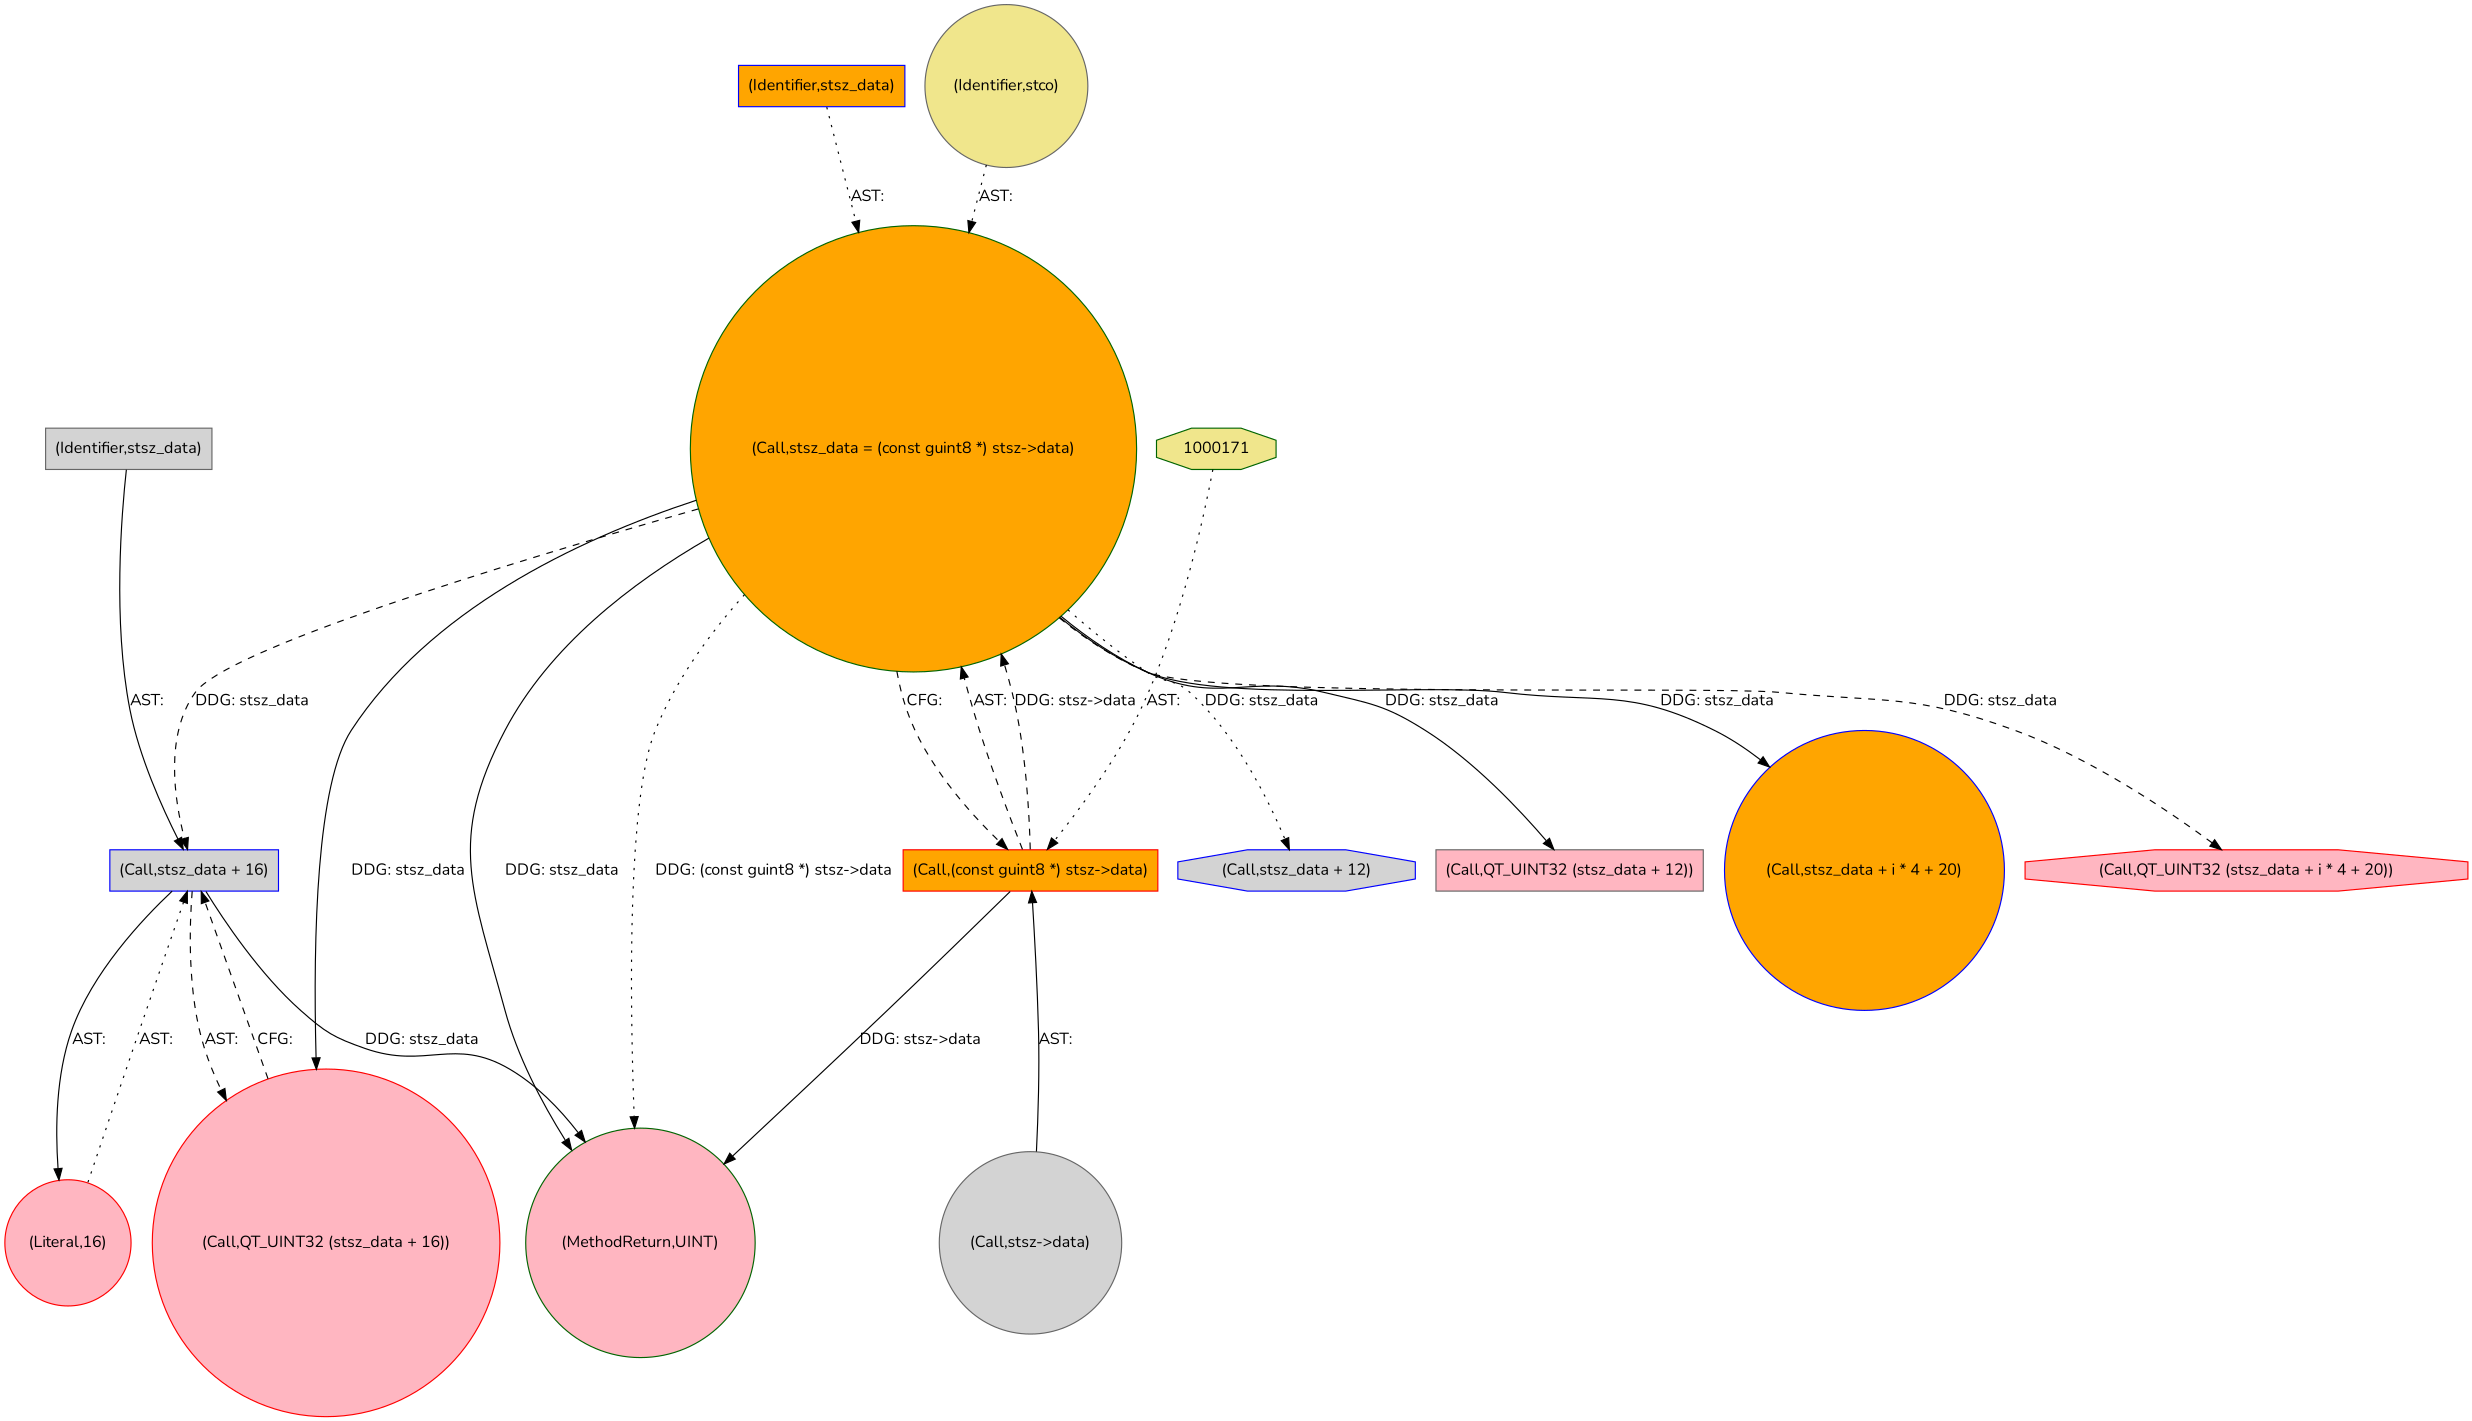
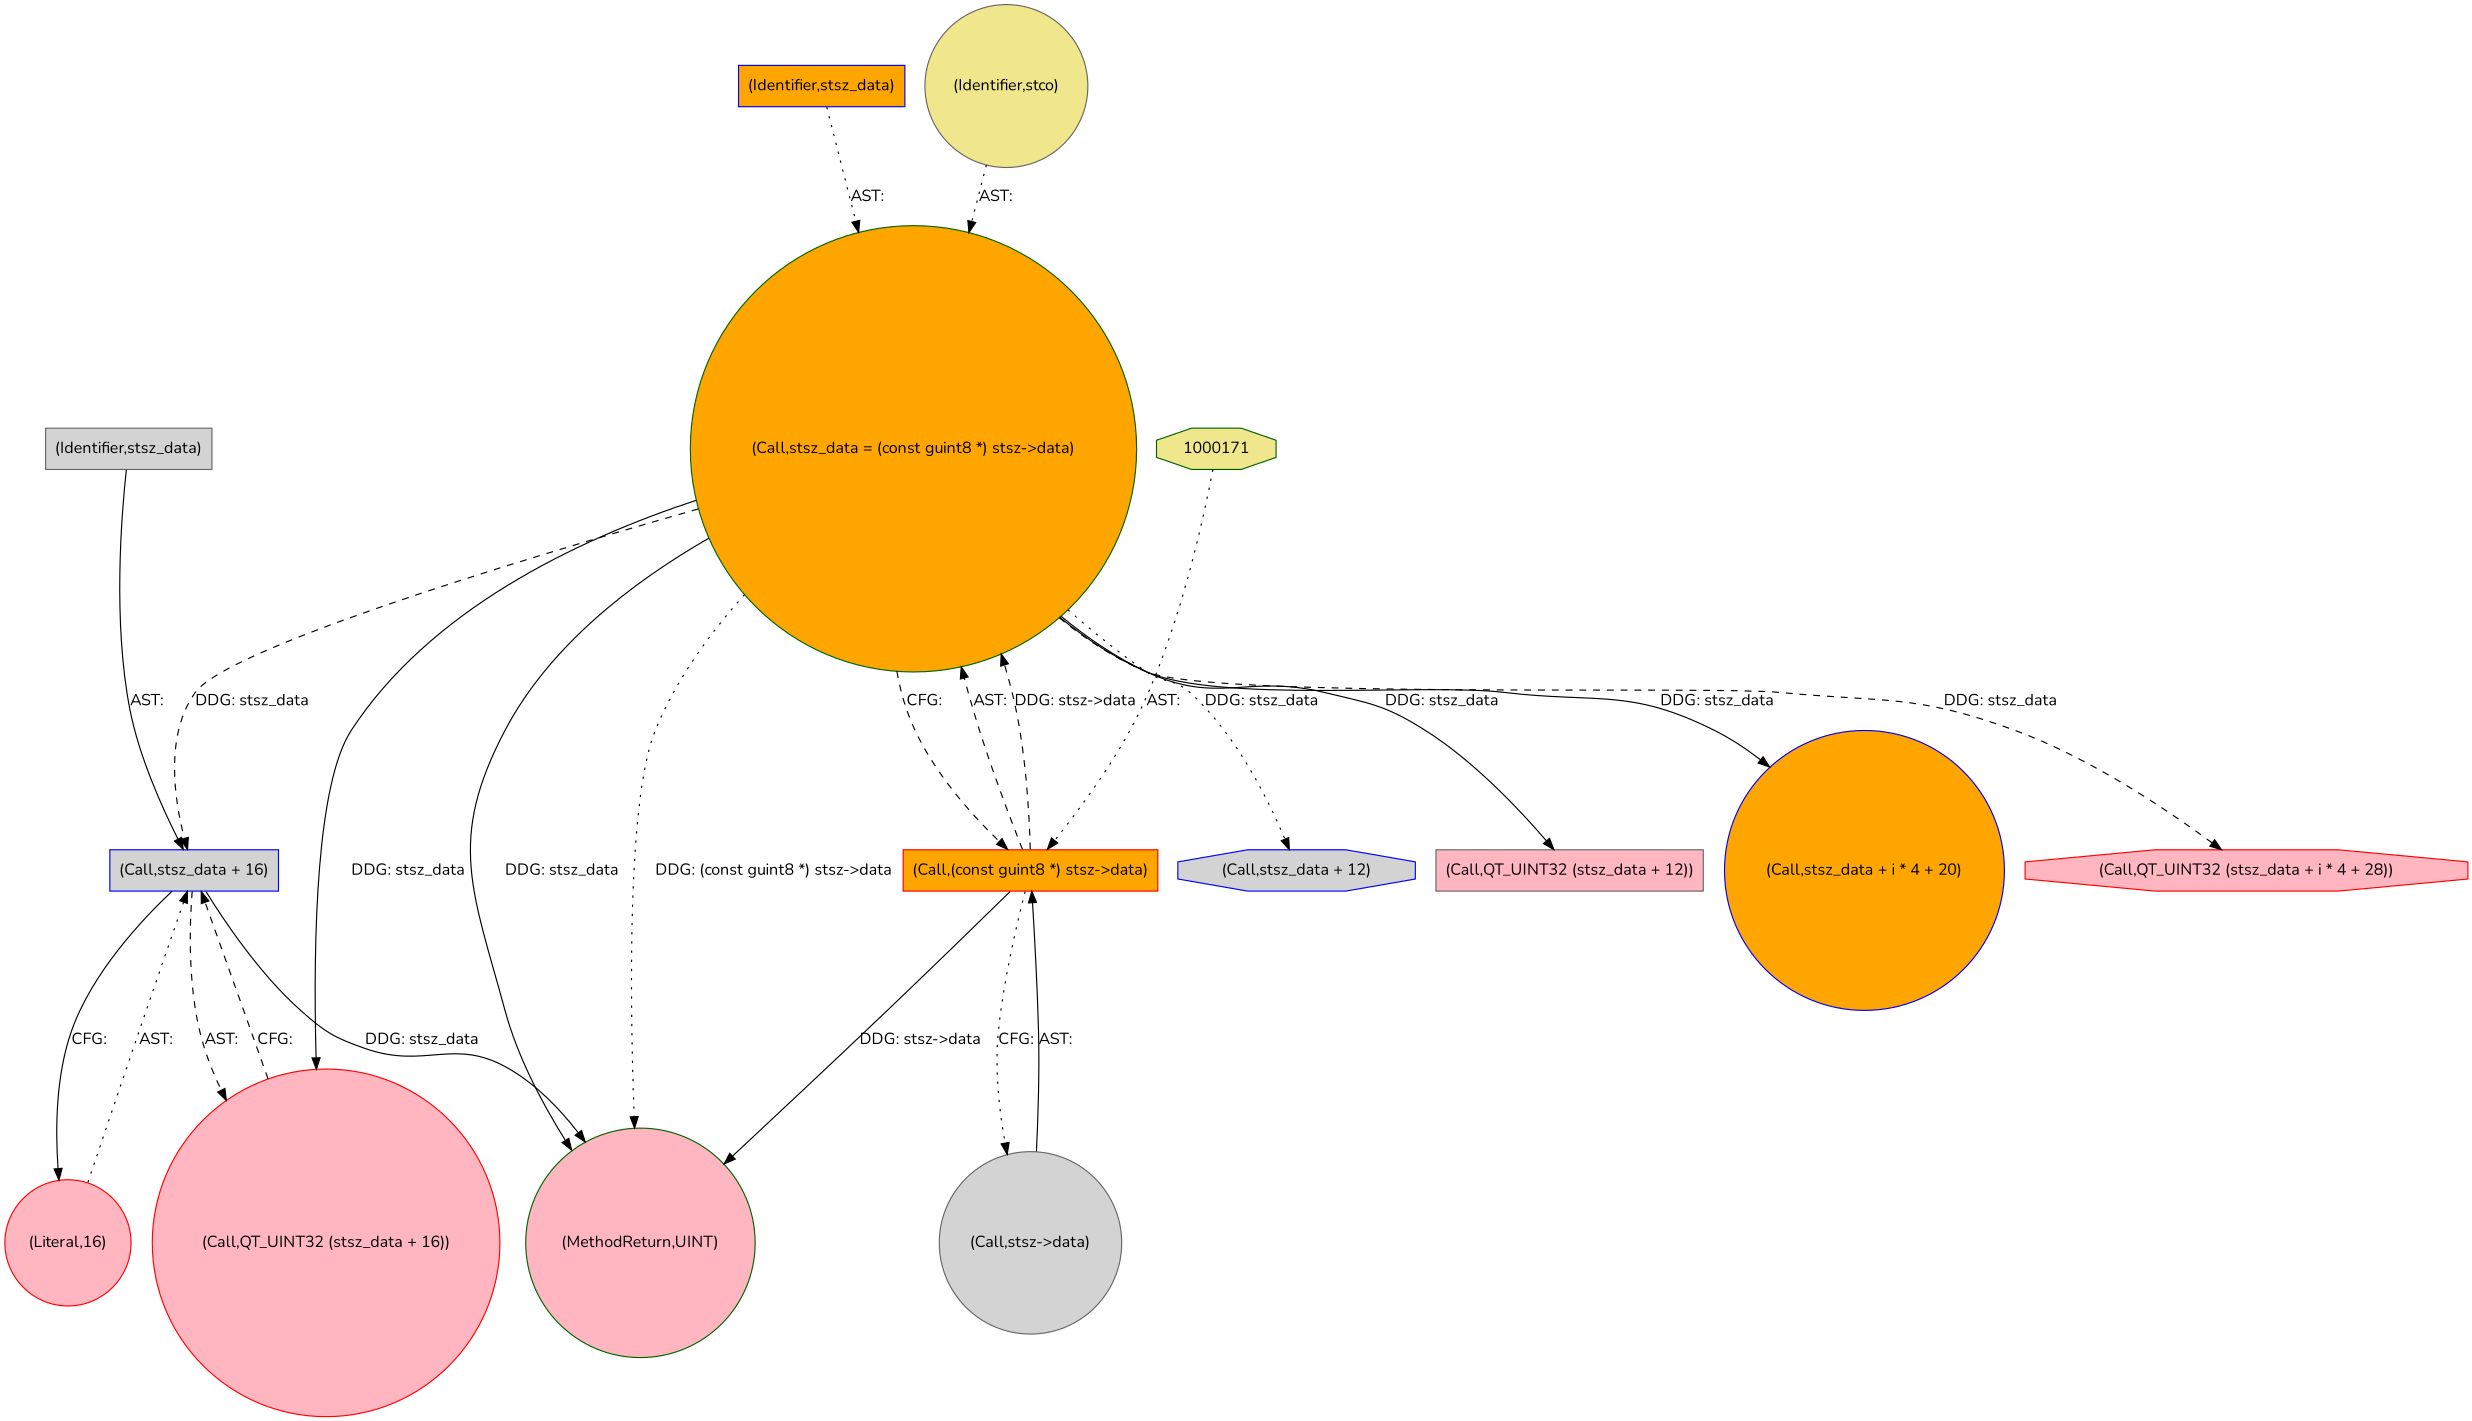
(2246, 870) -> (2246, 870)
none -> (1000, 1016)
(91, 1040) -> (91, 1040)
